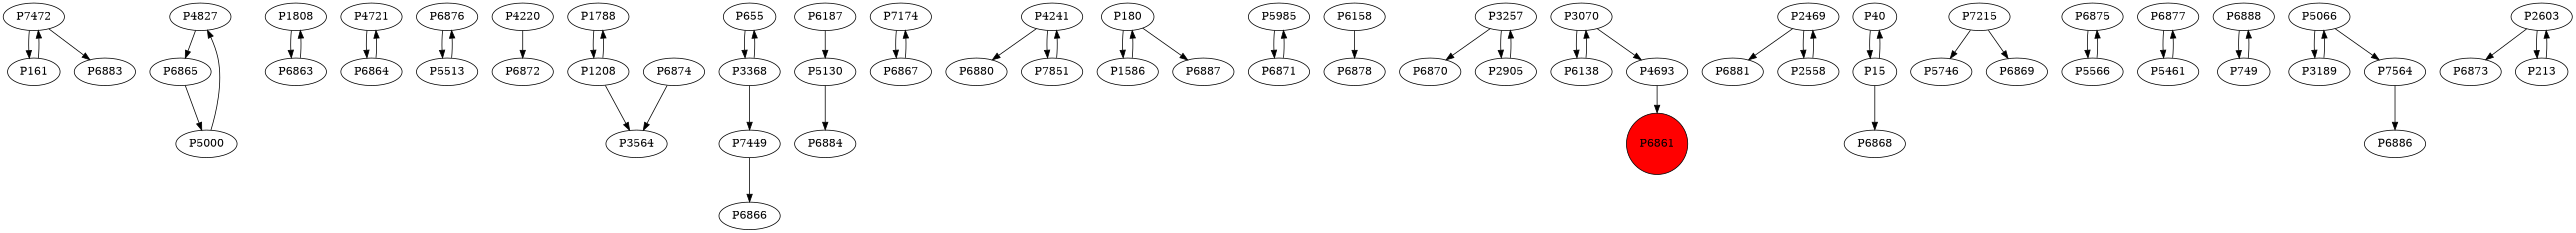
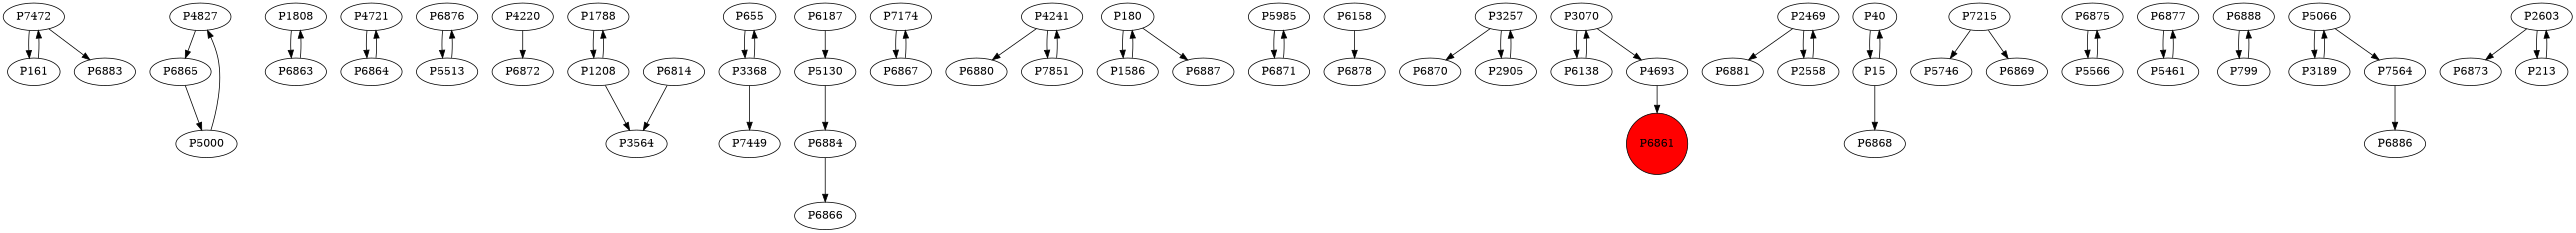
(674, 72) -> (674, 72)
(2244, 72) -> (2244, 72)
(750, 176) -> (825, 176)
